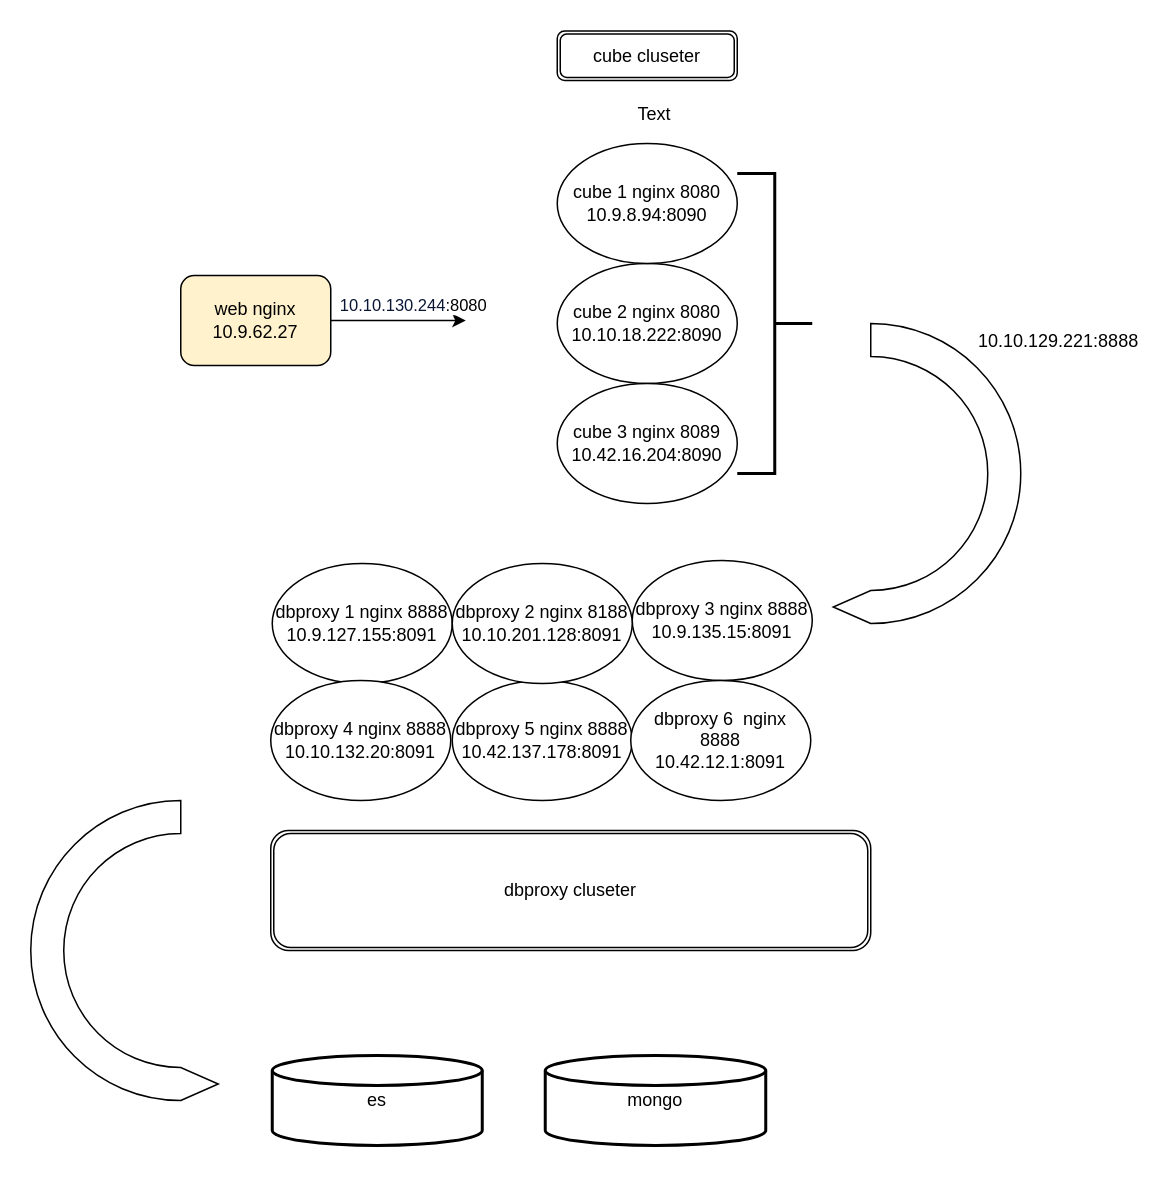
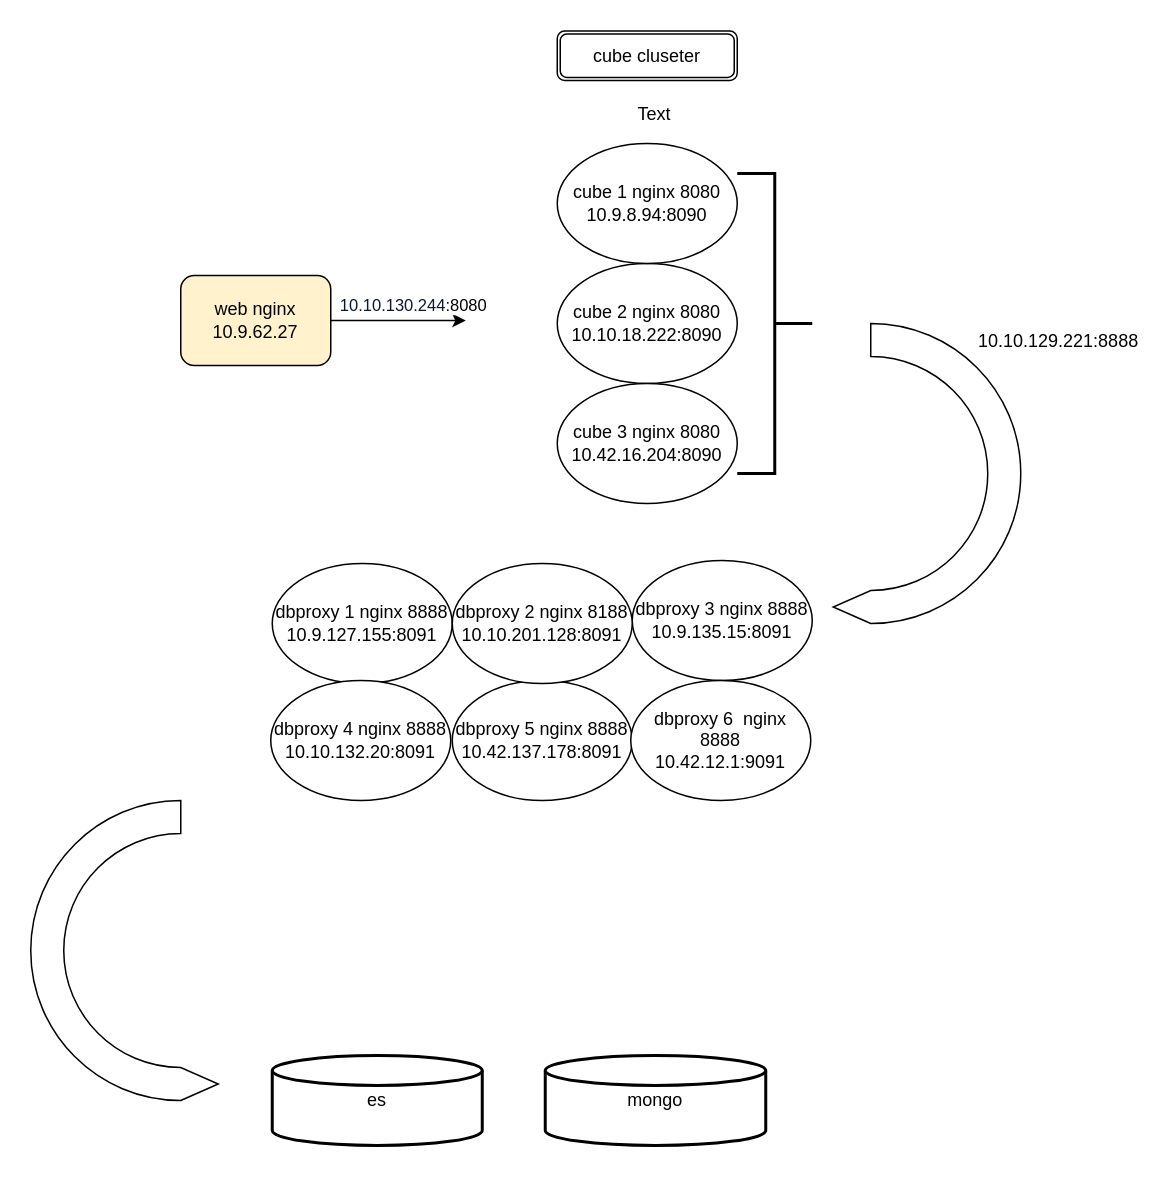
(647, 443) -> (647, 443)
(721, 740) -> (721, 740)
(571, 890) -> none
